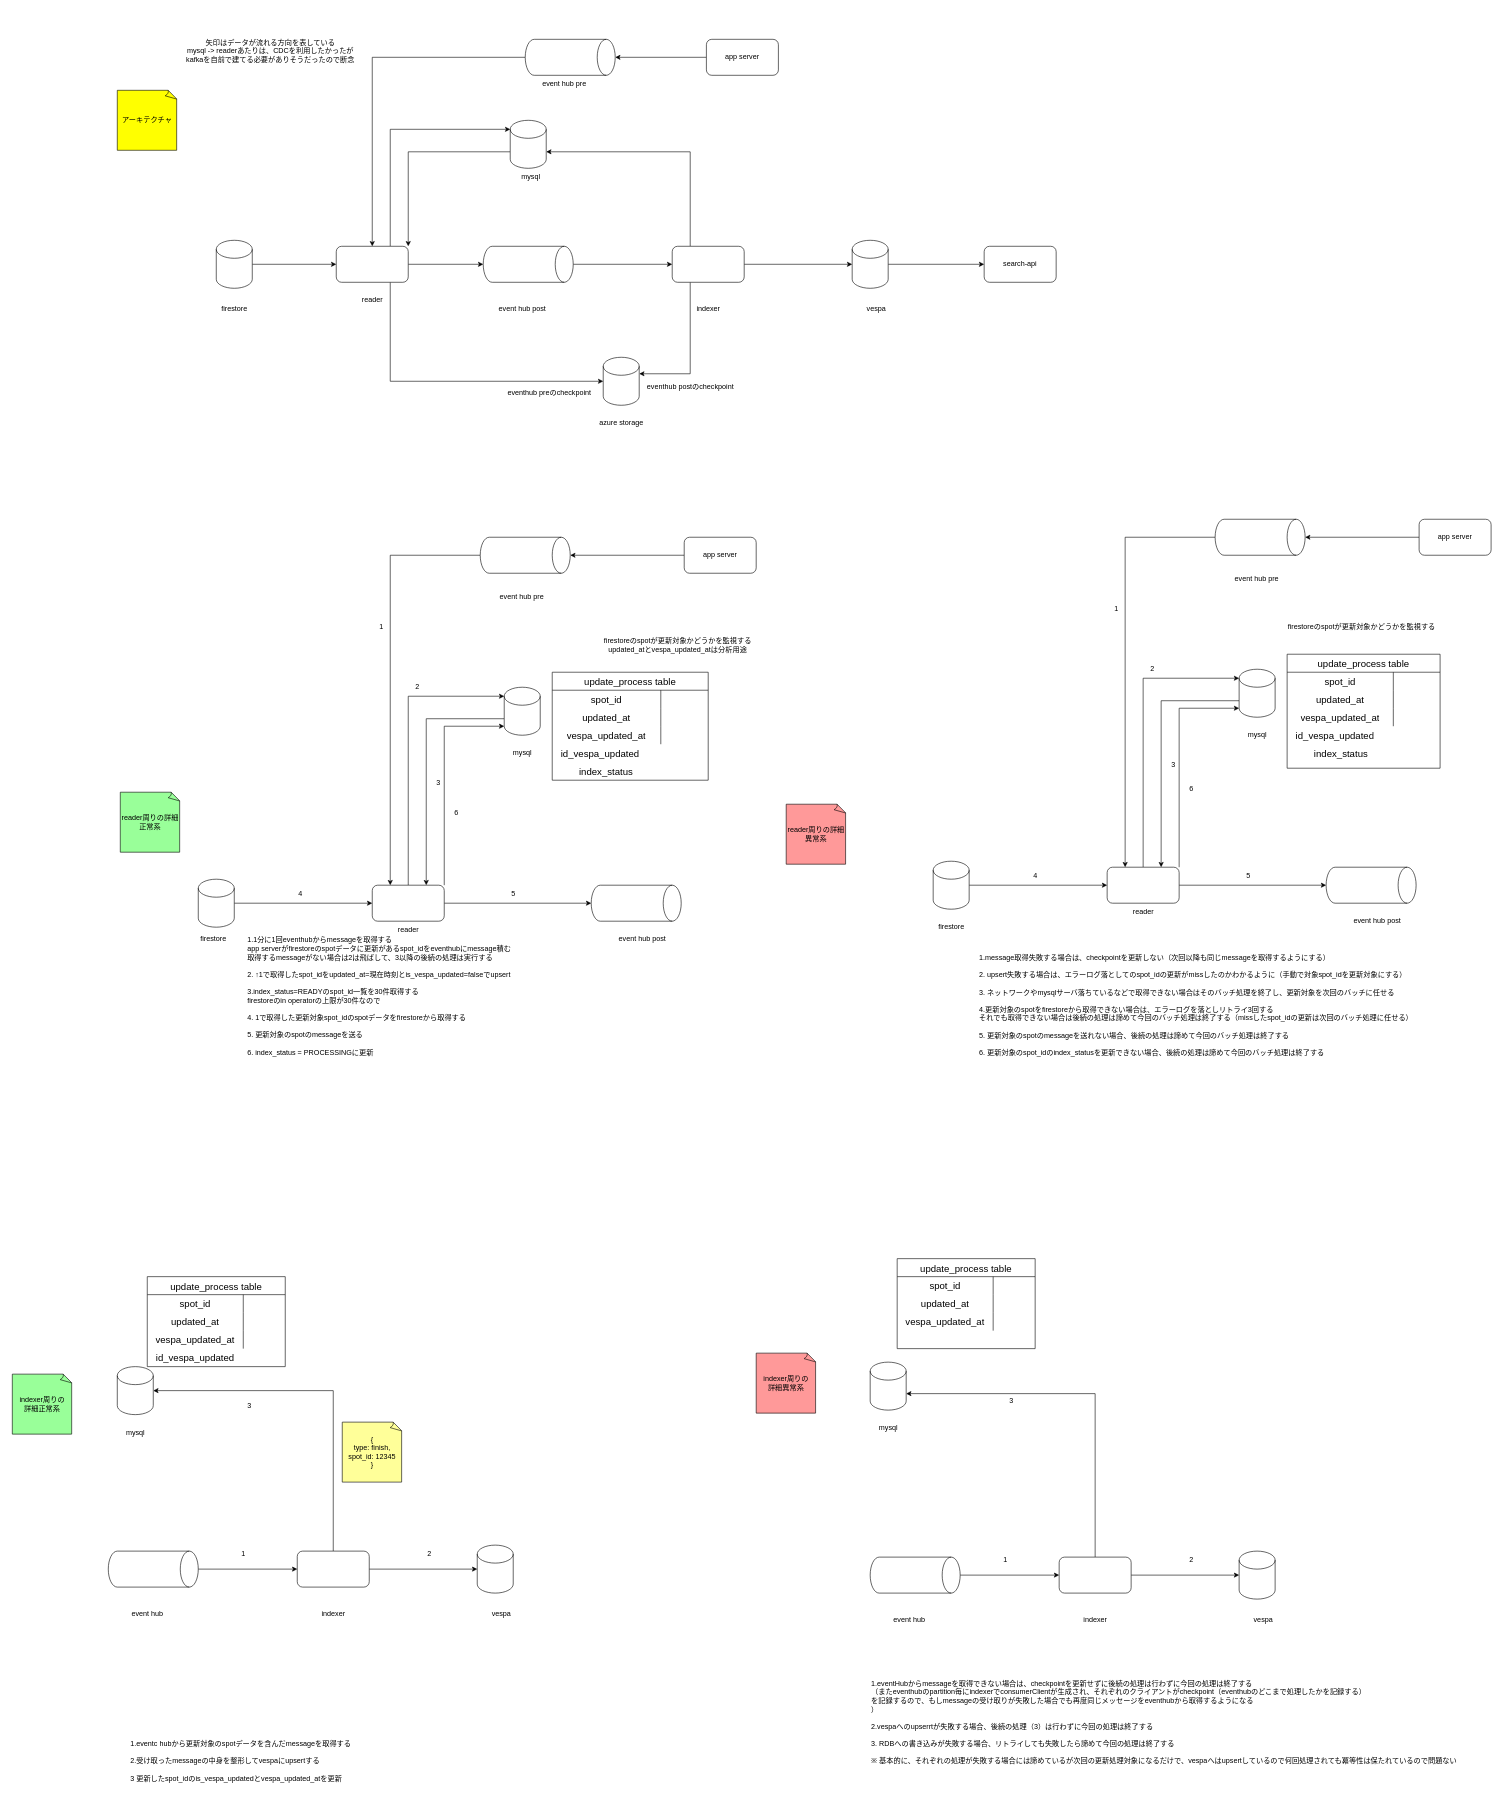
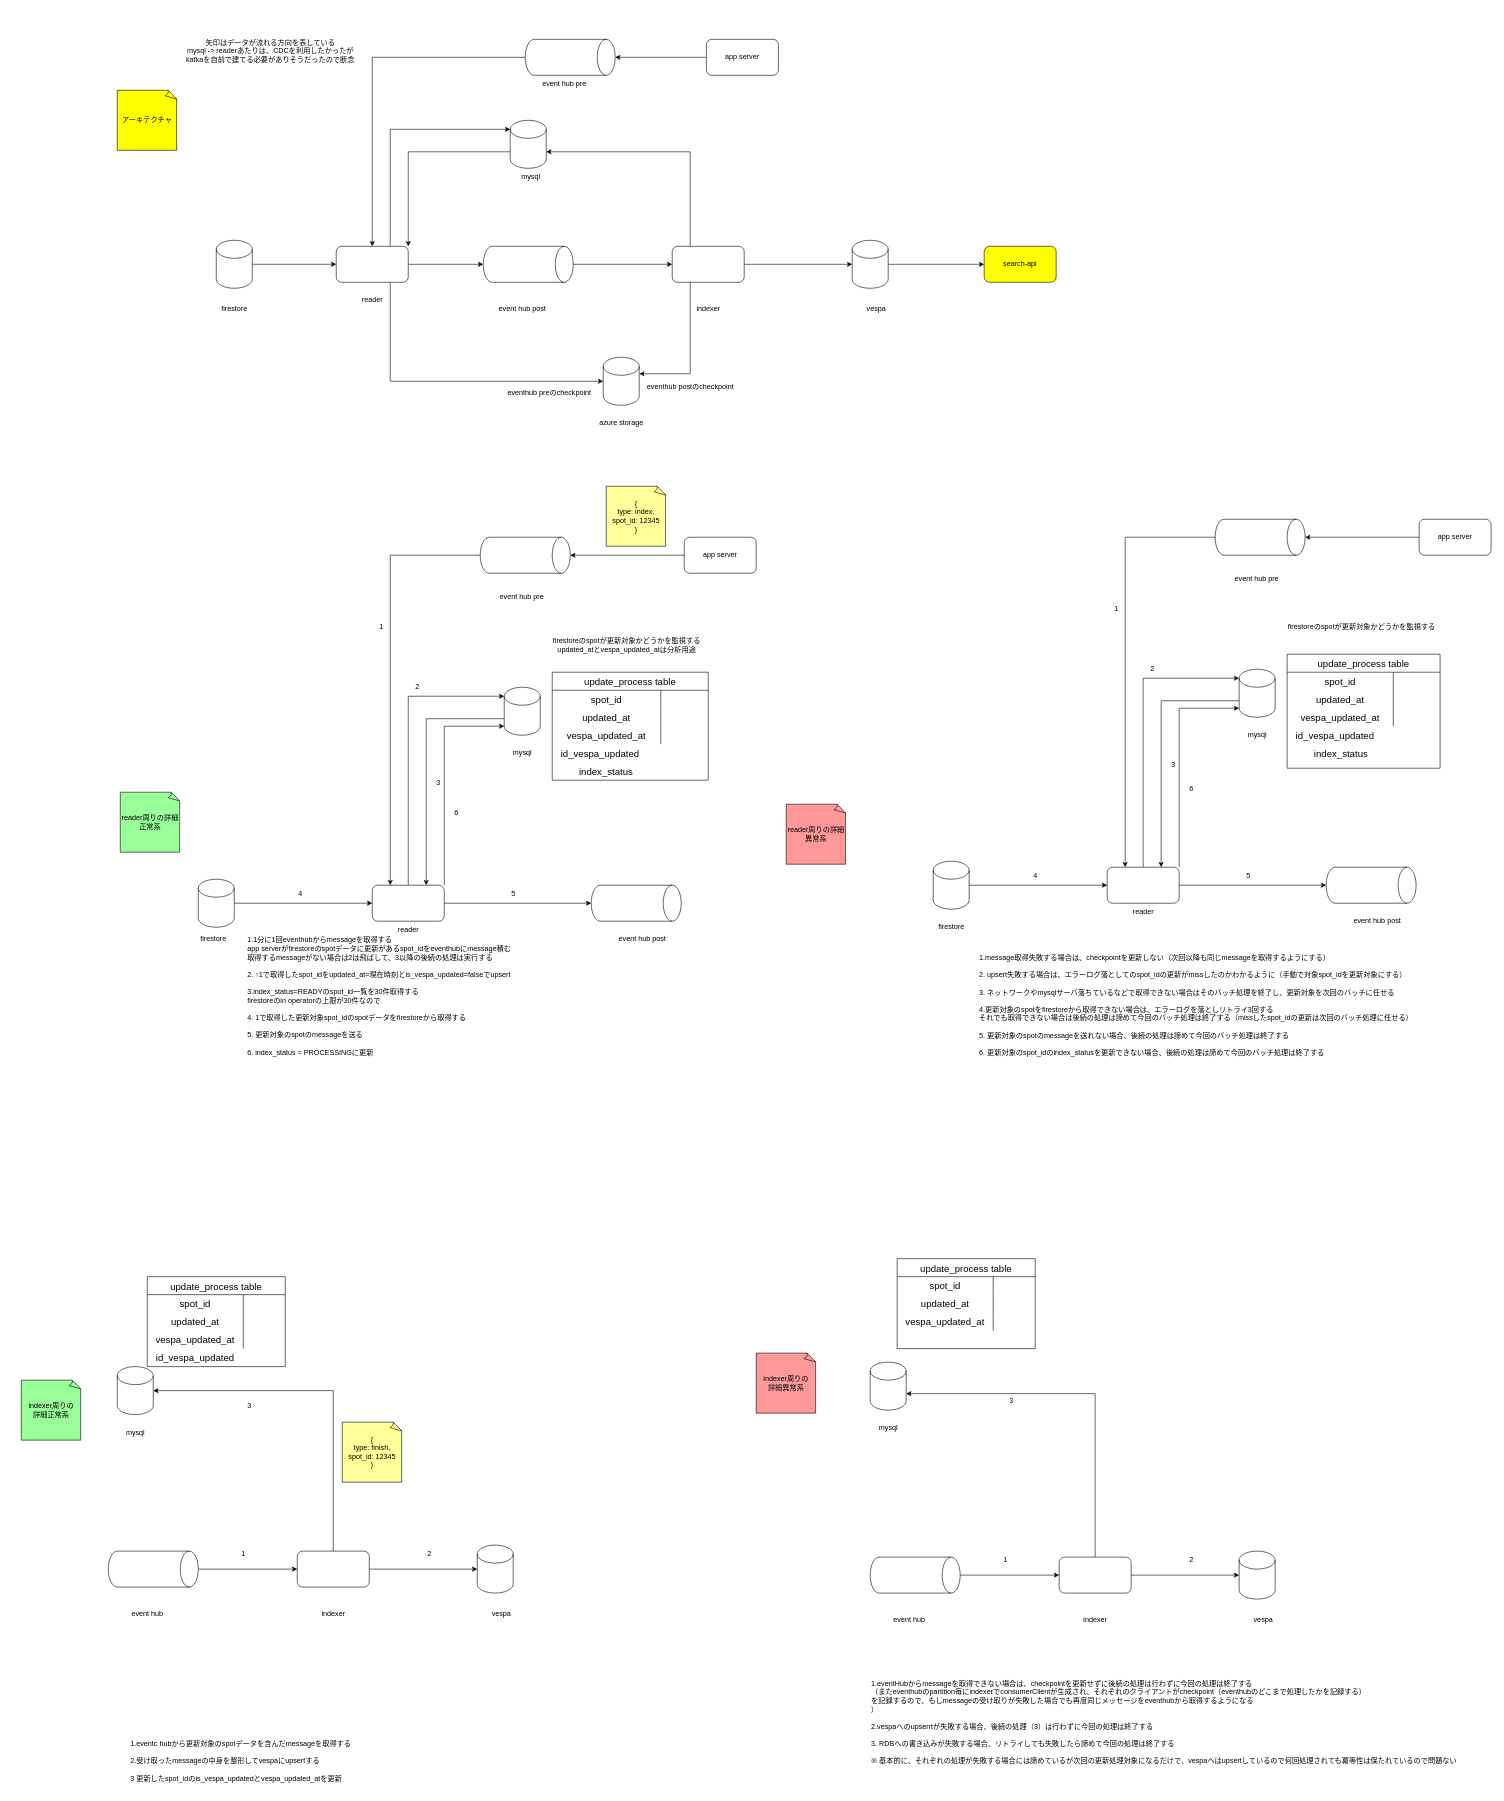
(1020, 264) -> (1020, 264)
none -> (636, 516)
(678, 645) -> (627, 645)
(42, 1404) -> (51, 1410)
